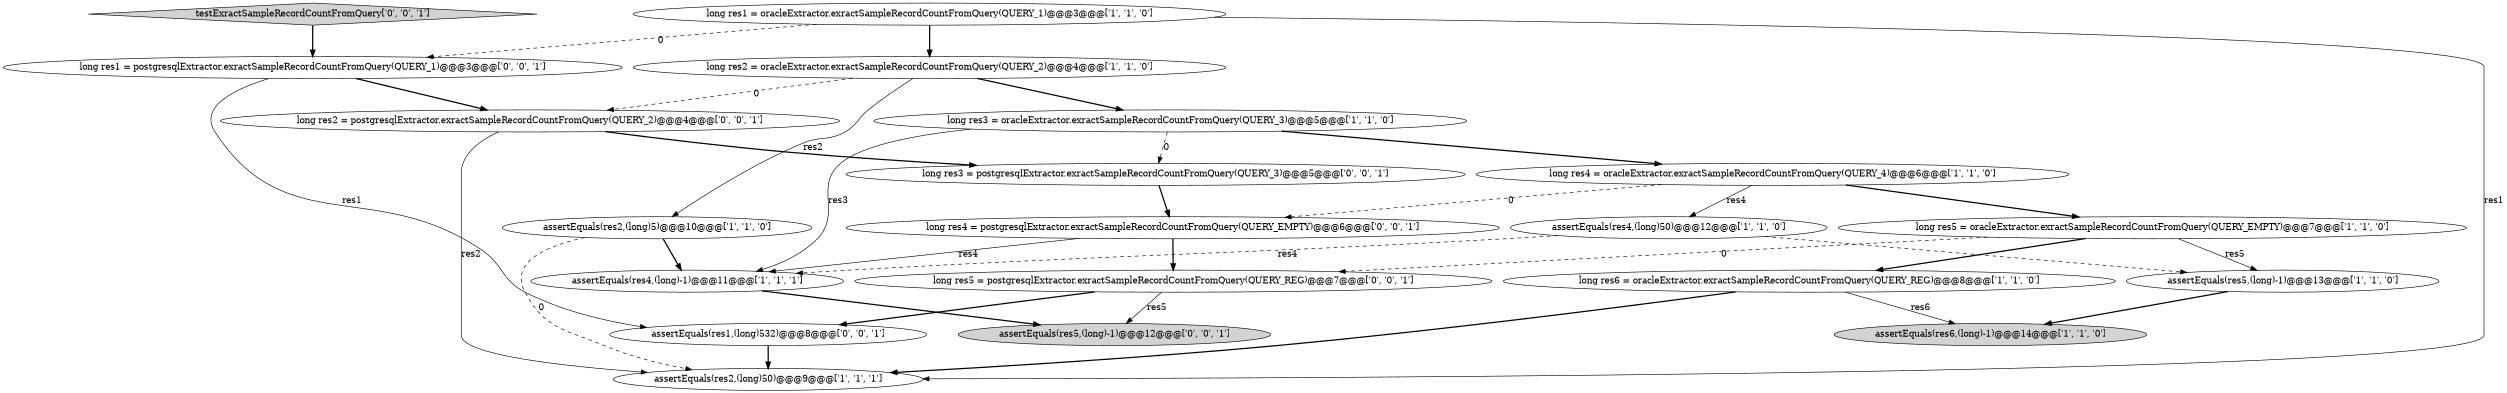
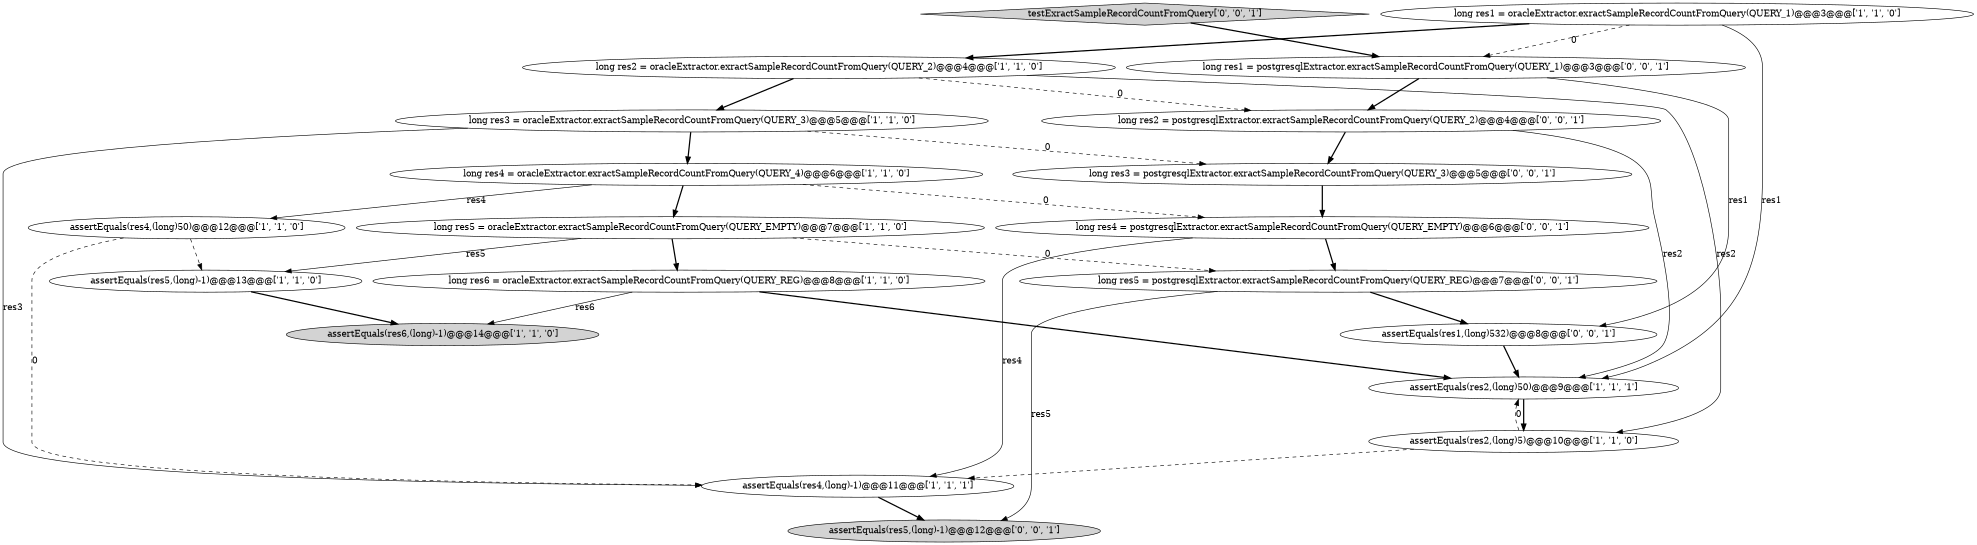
(671, 252) -> (1194, 464)
(1288, 254) -> (35, 361)
none -> (1524, 412)
